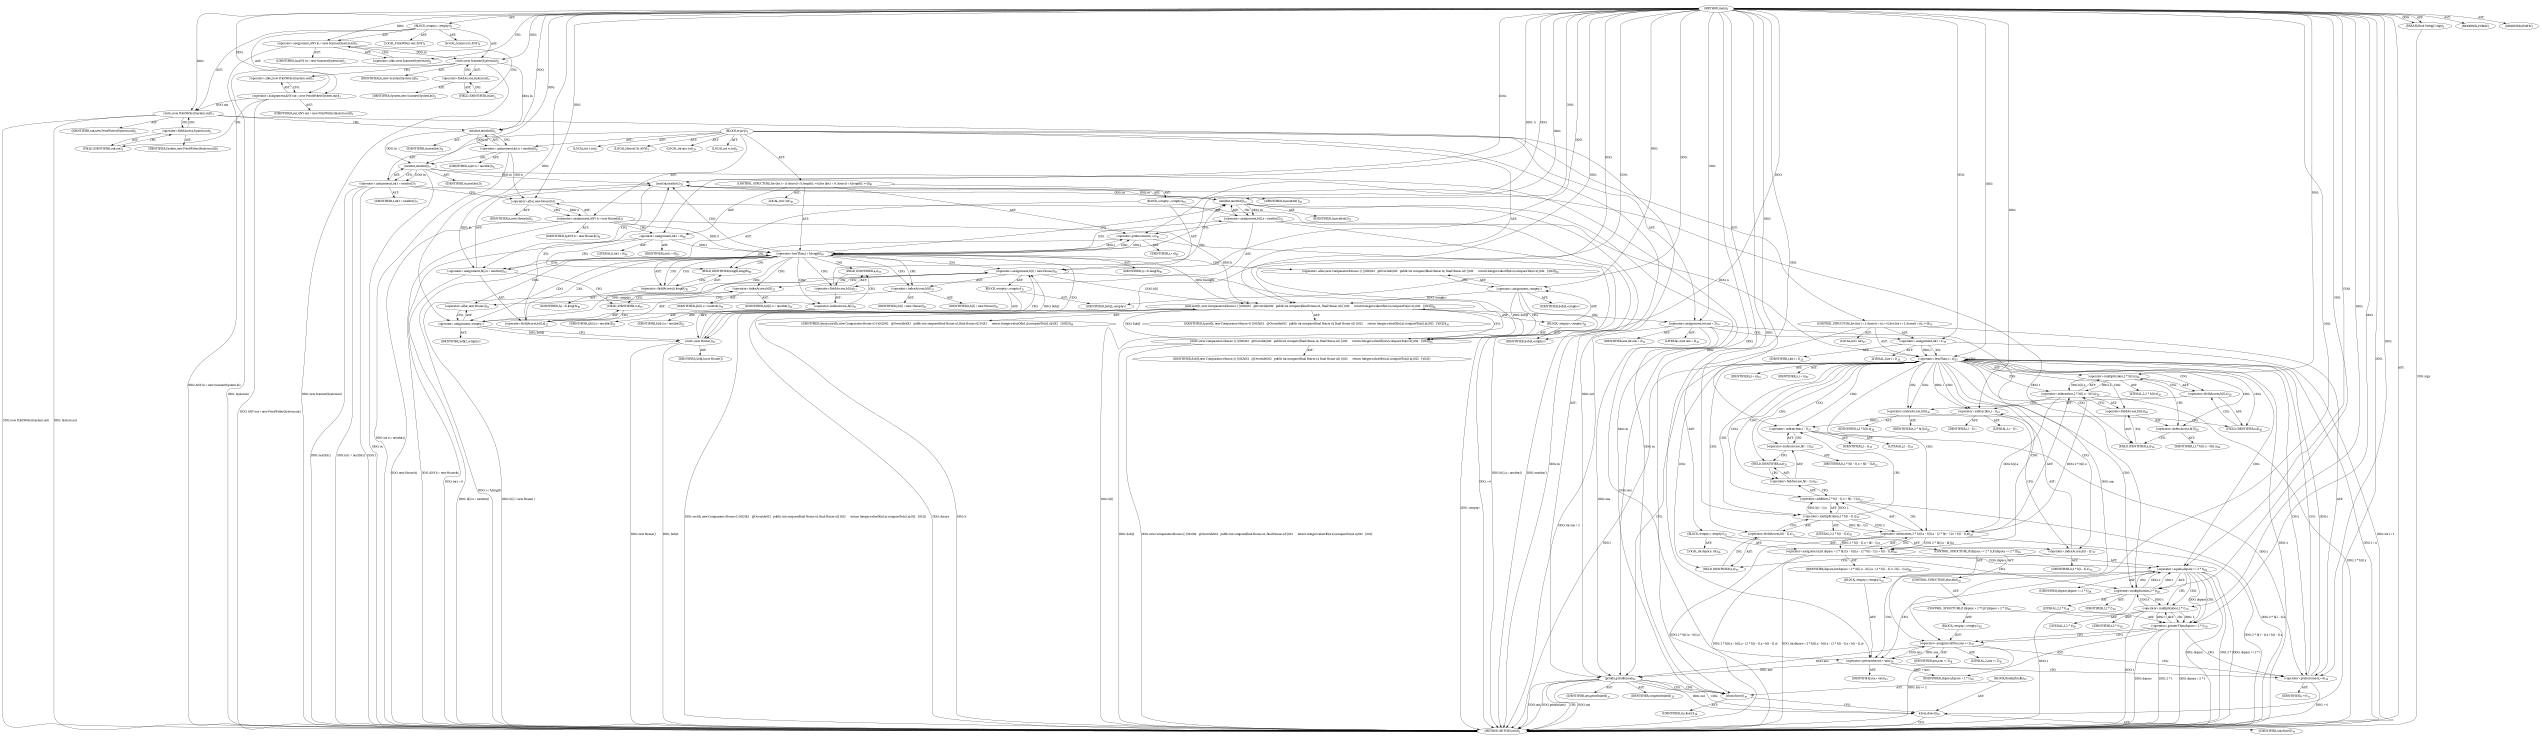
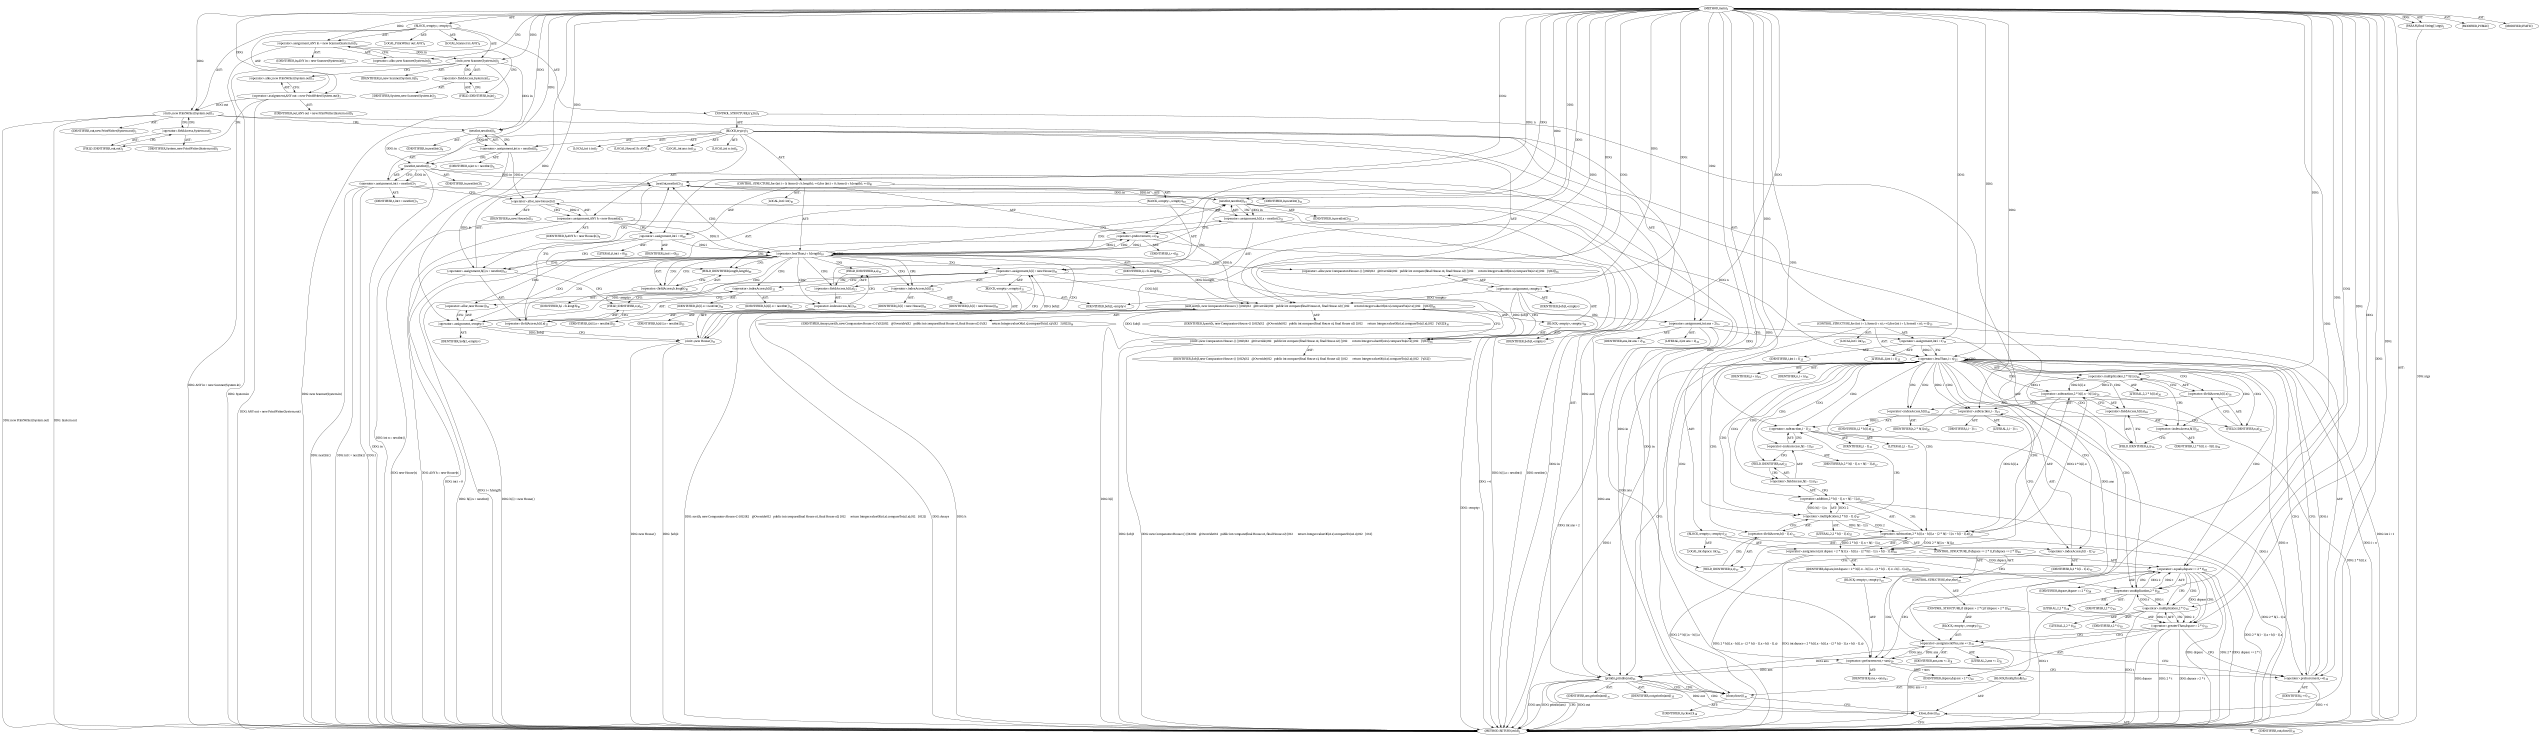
none -> (737, 114)
(700, 359) -> none
(2088, 385) -> (1994, 403)
